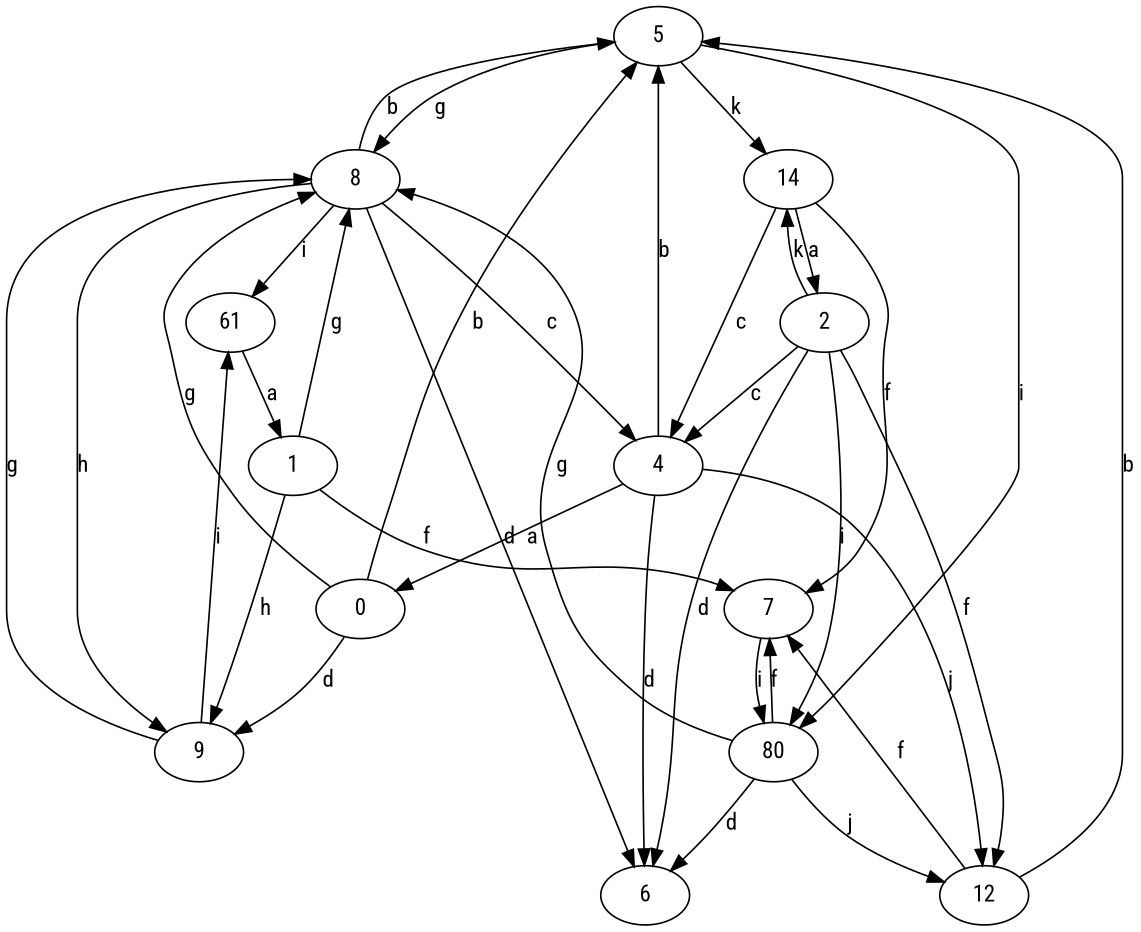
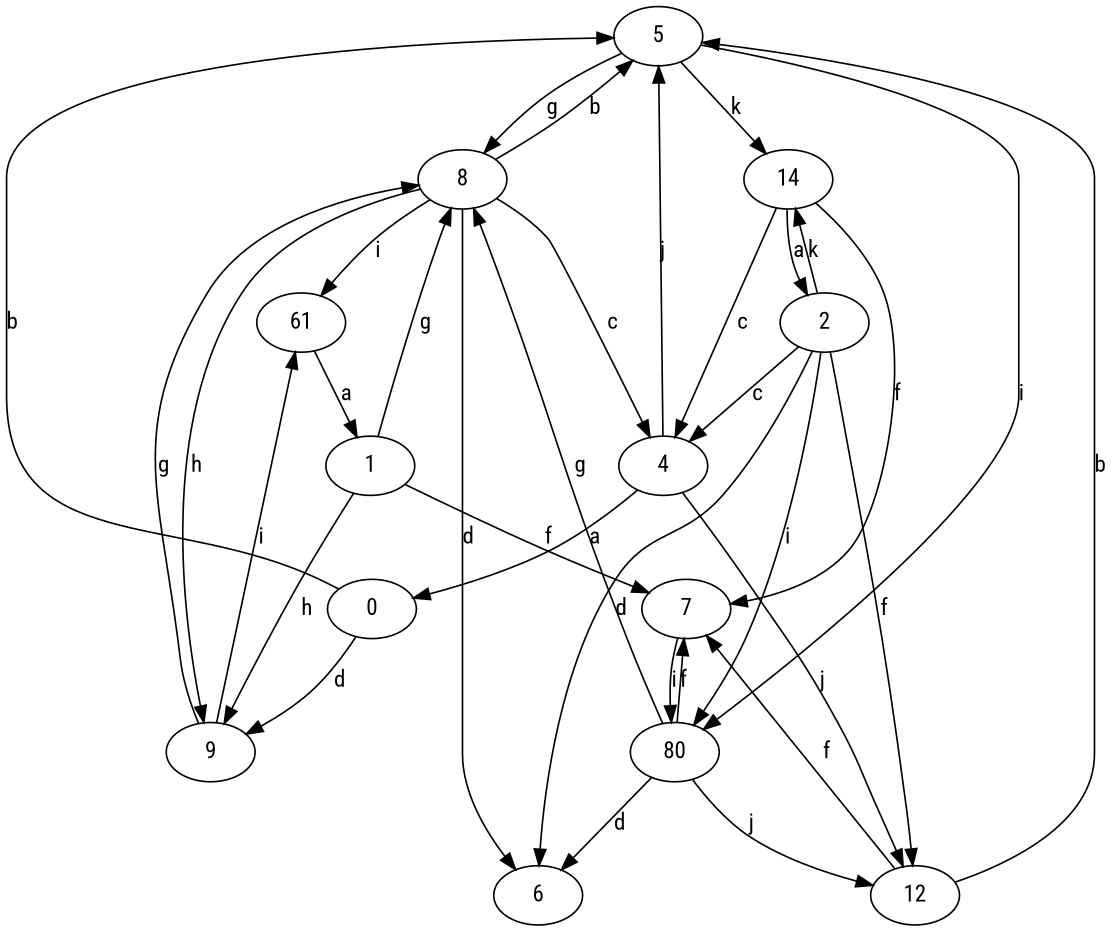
(664, 251) -> (663, 251)
(179, 385) -> none
(644, 672) -> none
